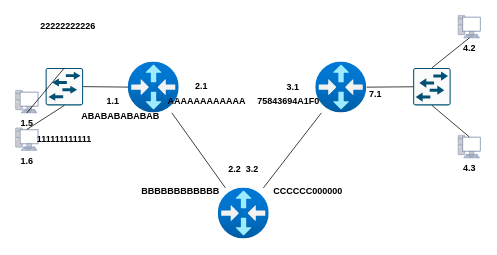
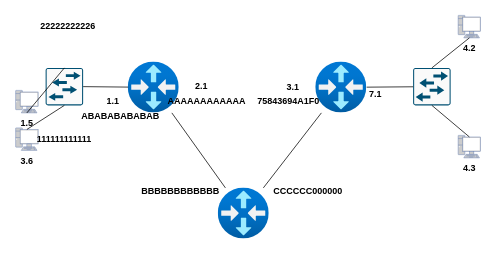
(27, 161) -> (27, 161)
(243, 169) -> none
